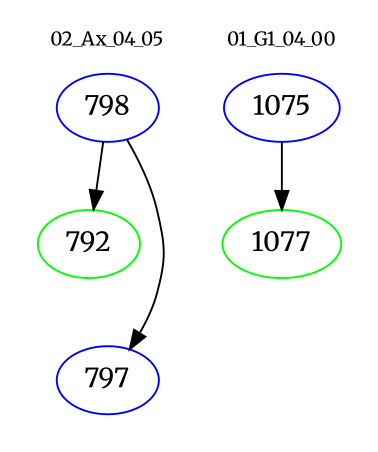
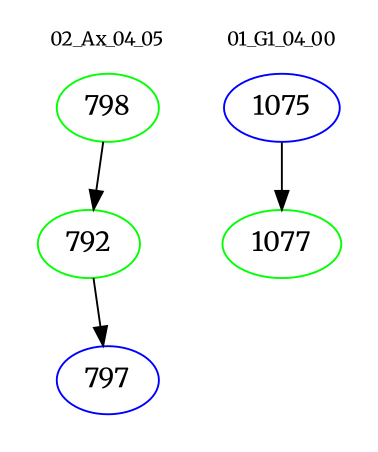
(108, 108) -> (108, 108)
(162, 235) -> (97, 302)
